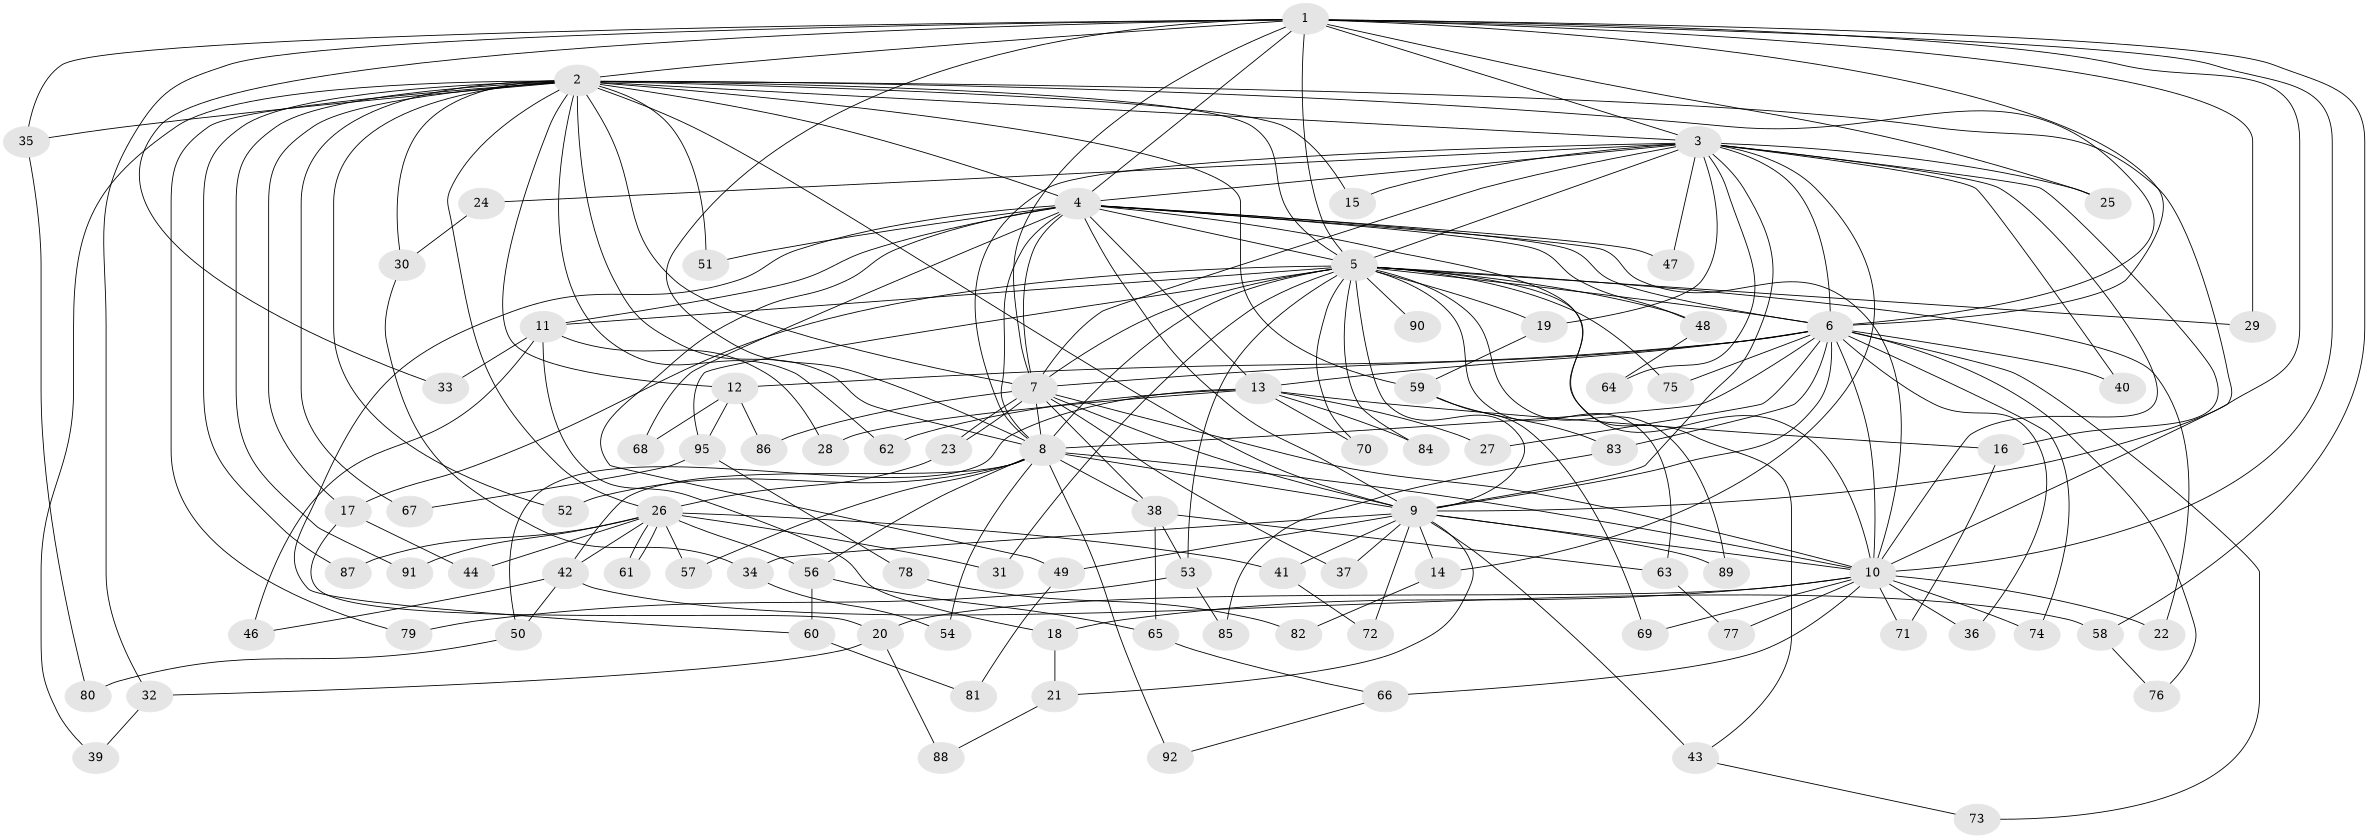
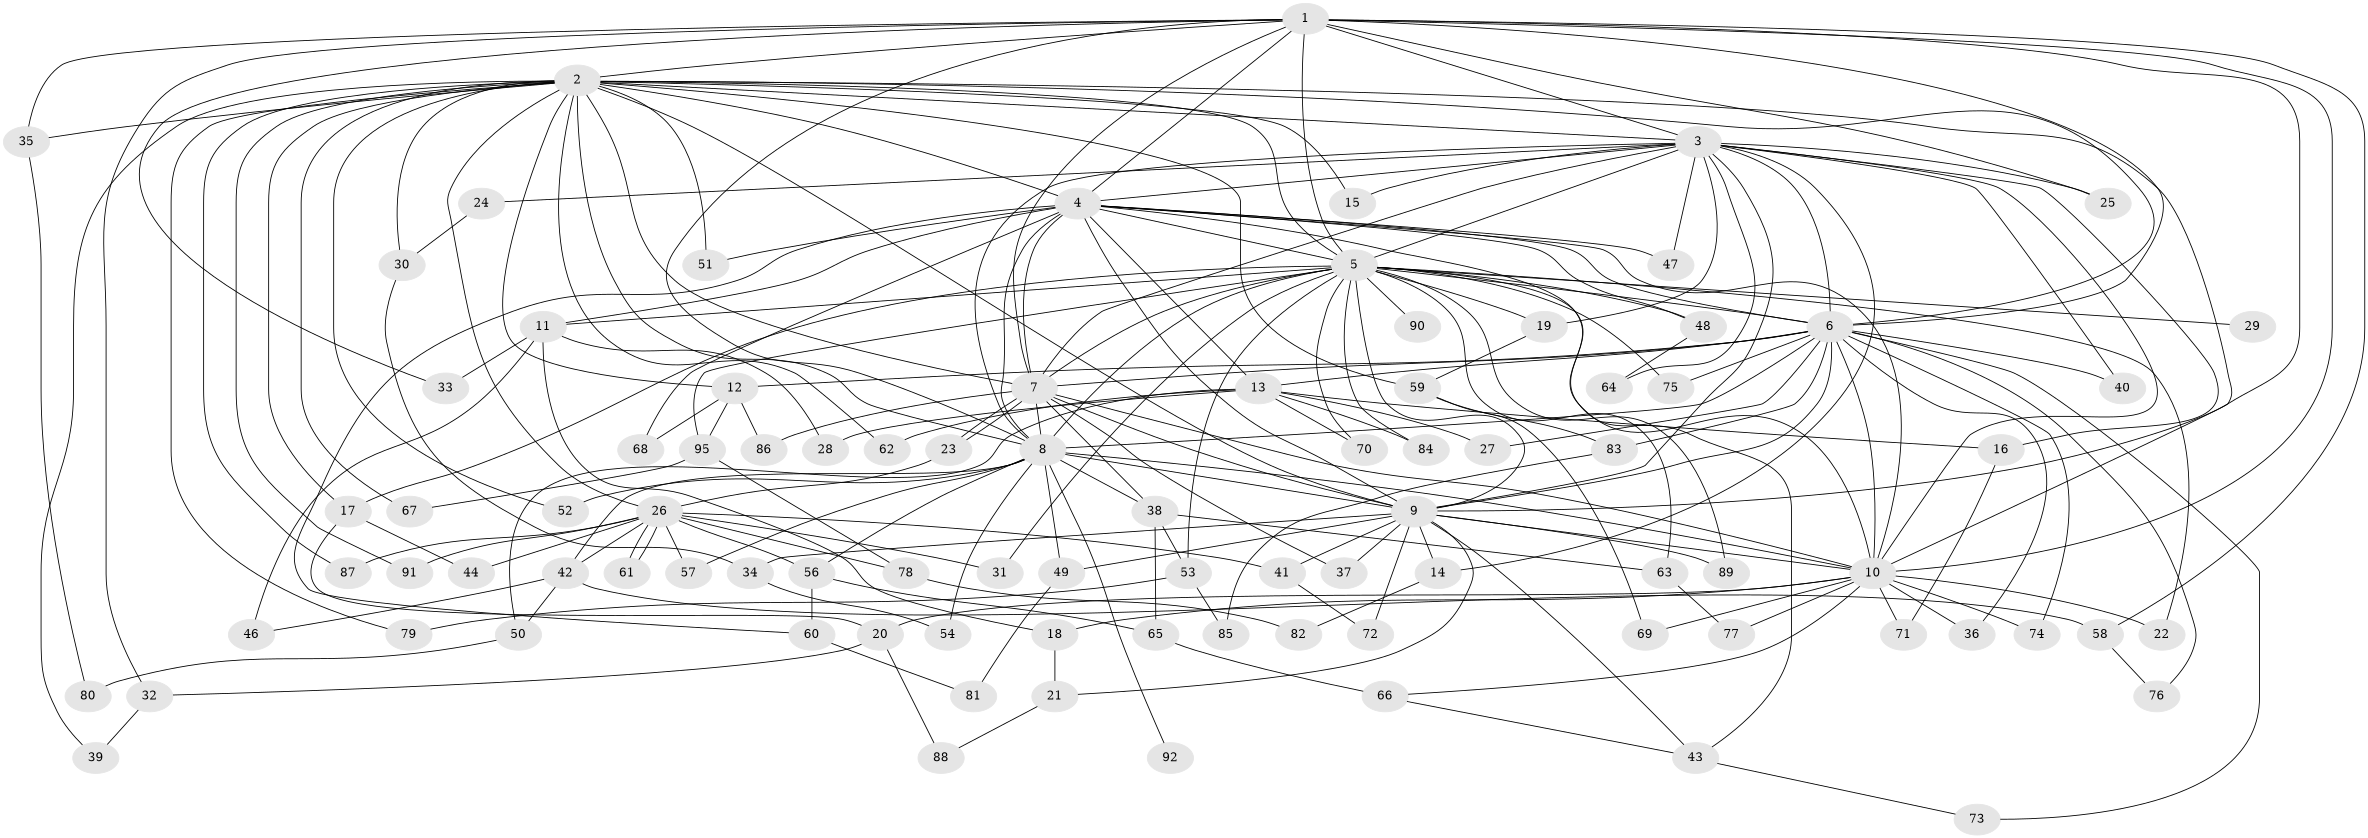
(1885, 50) -> none
(612, 417) -> (1053, 514)
none -> (783, 542)
(1278, 727) -> (1540, 727)
